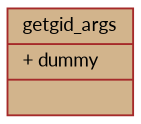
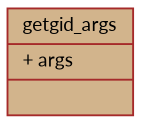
(61, 61) -> (49, 61)
